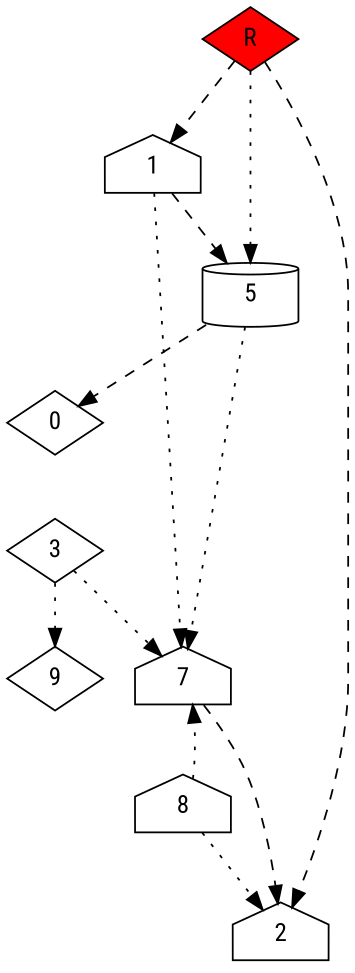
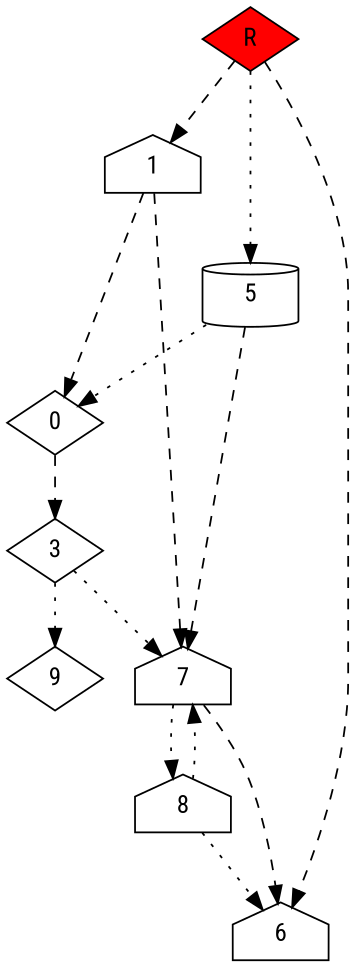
(194, 221) -> (107, 286)
(150, 361) -> (150, 361)
(167, 411) -> (167, 411)
none -> (55, 478)
(218, 479) -> (218, 479)
none -> (171, 733)
(281, 934) -> (281, 934)
